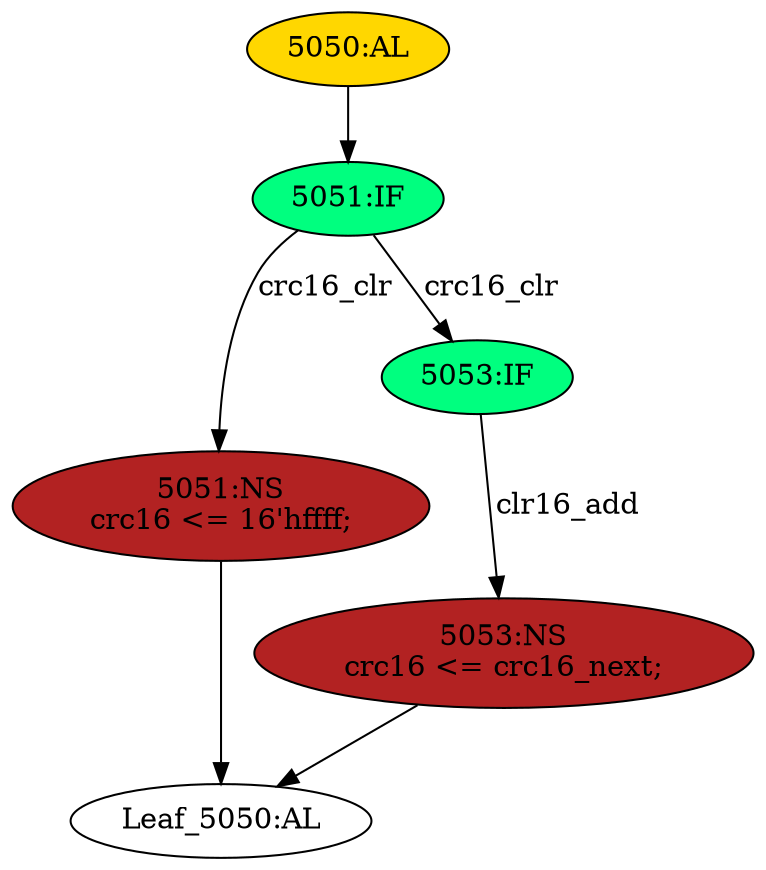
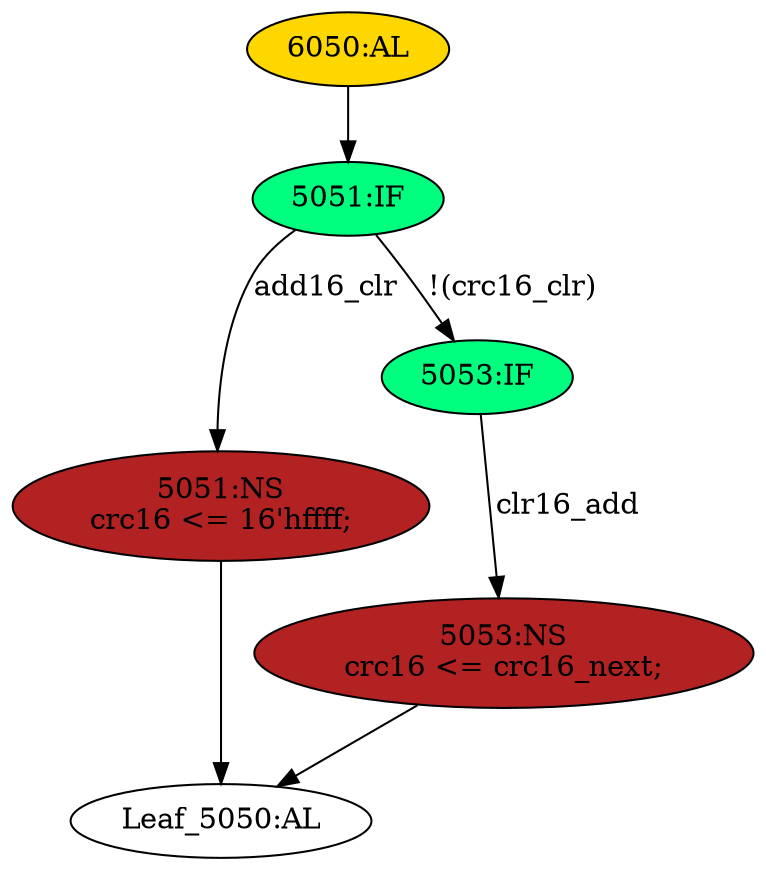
(348, 49) -> (348, 49)
(326, 288) -> (326, 288)
(492, 288) -> (512, 288)
